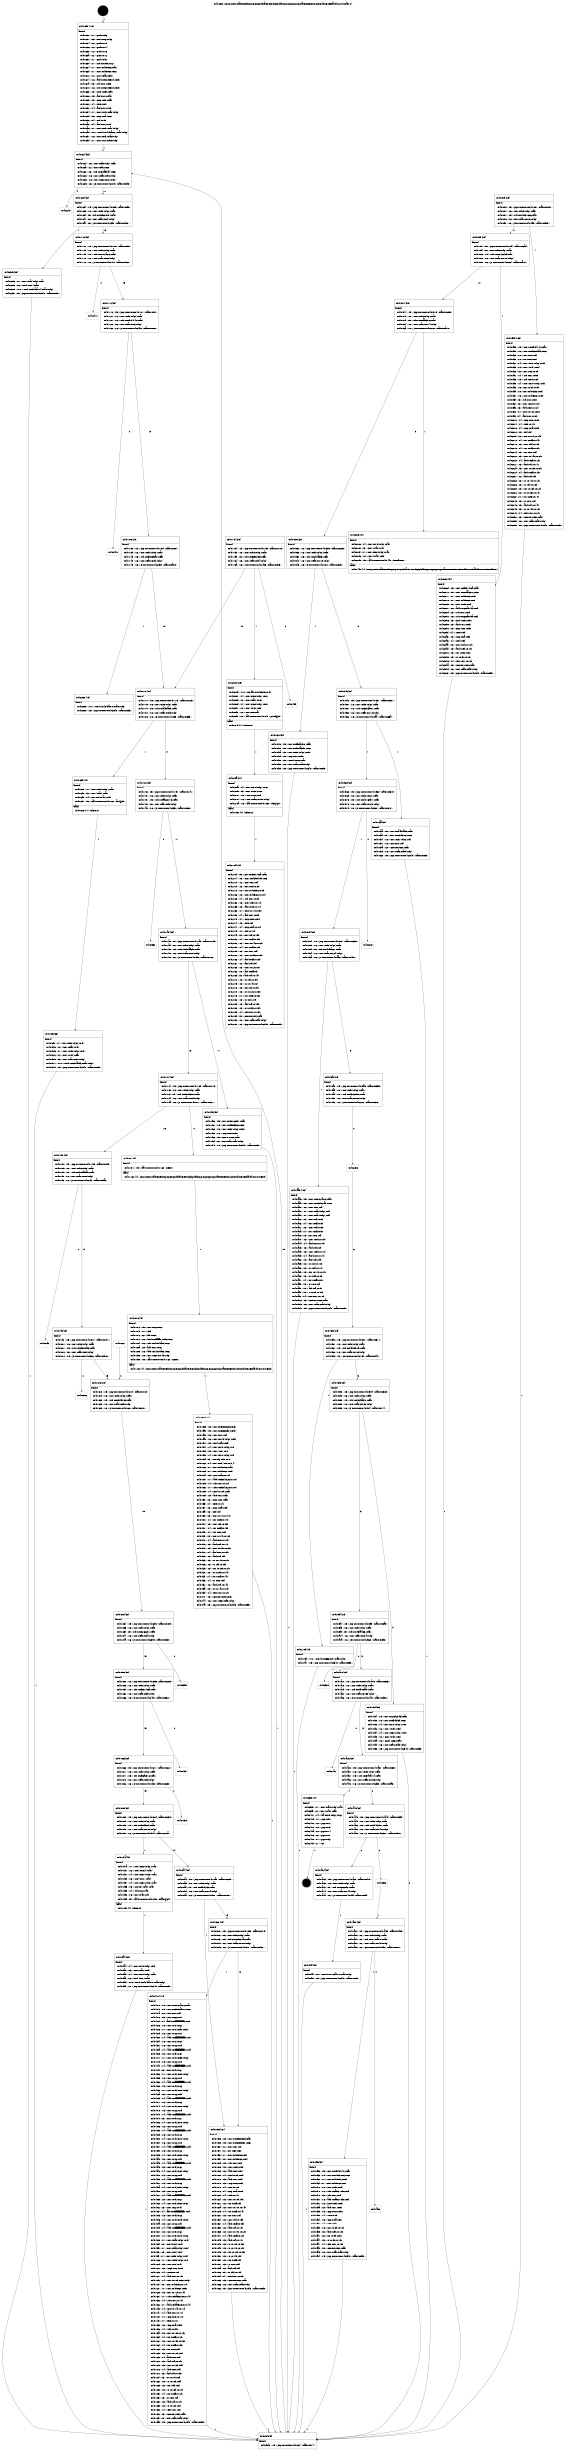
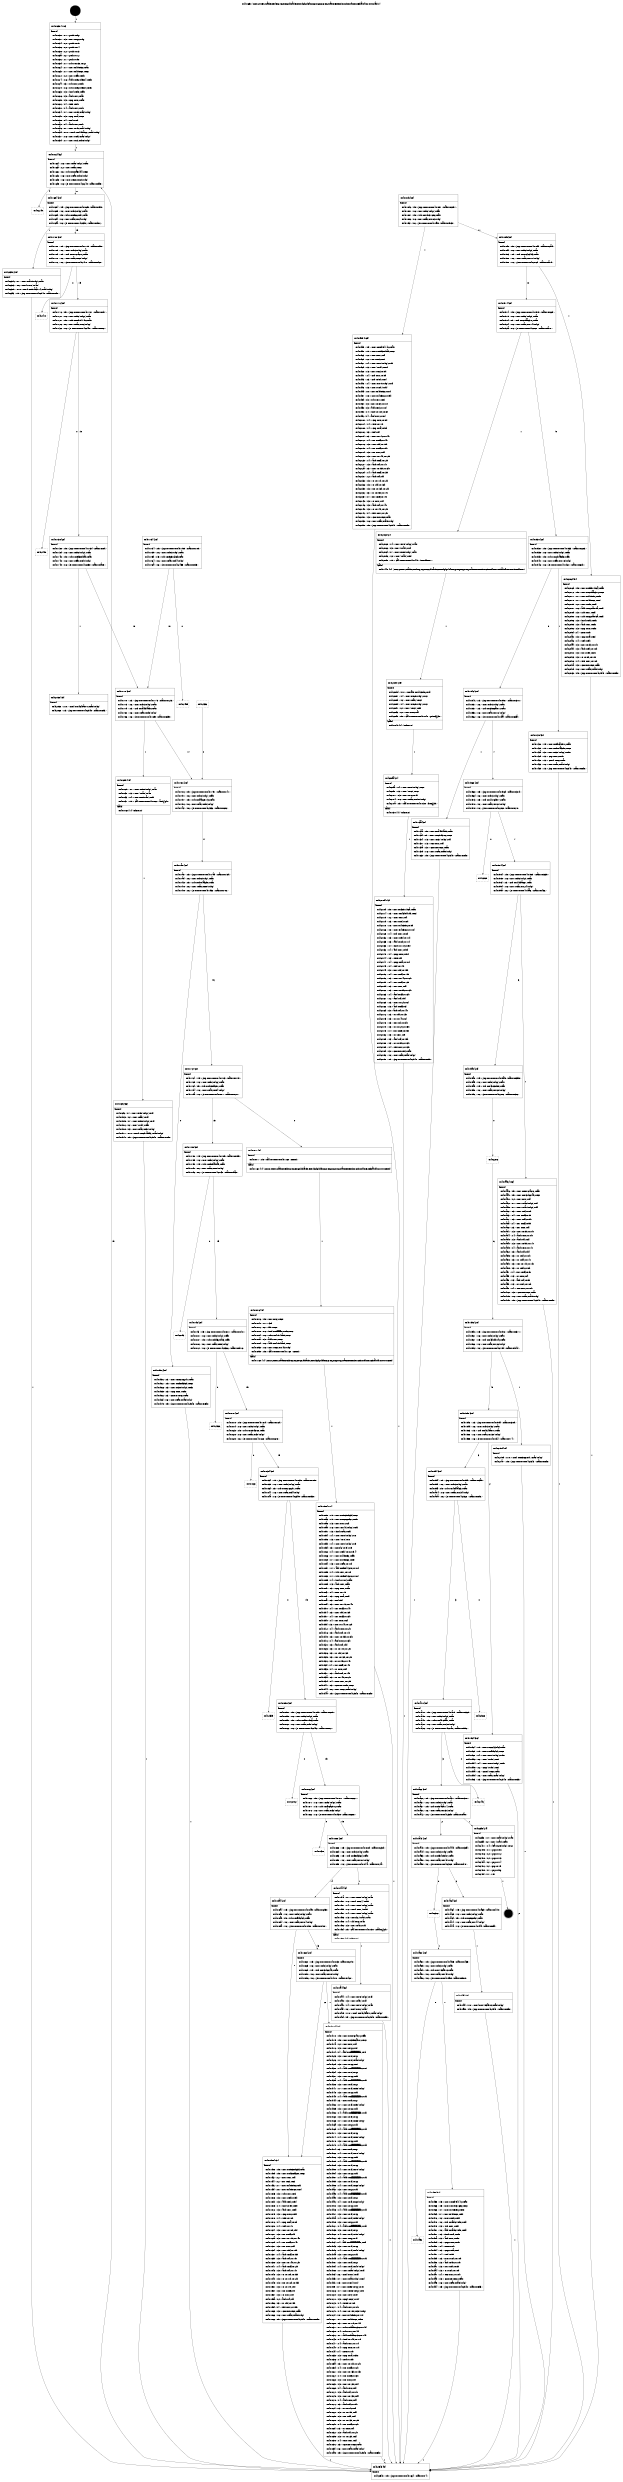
(255, 623) -> (433, 626)
(156, 876) -> (202, 743)
(120, 1363) -> (252, 1461)
none -> (403, 1763)
